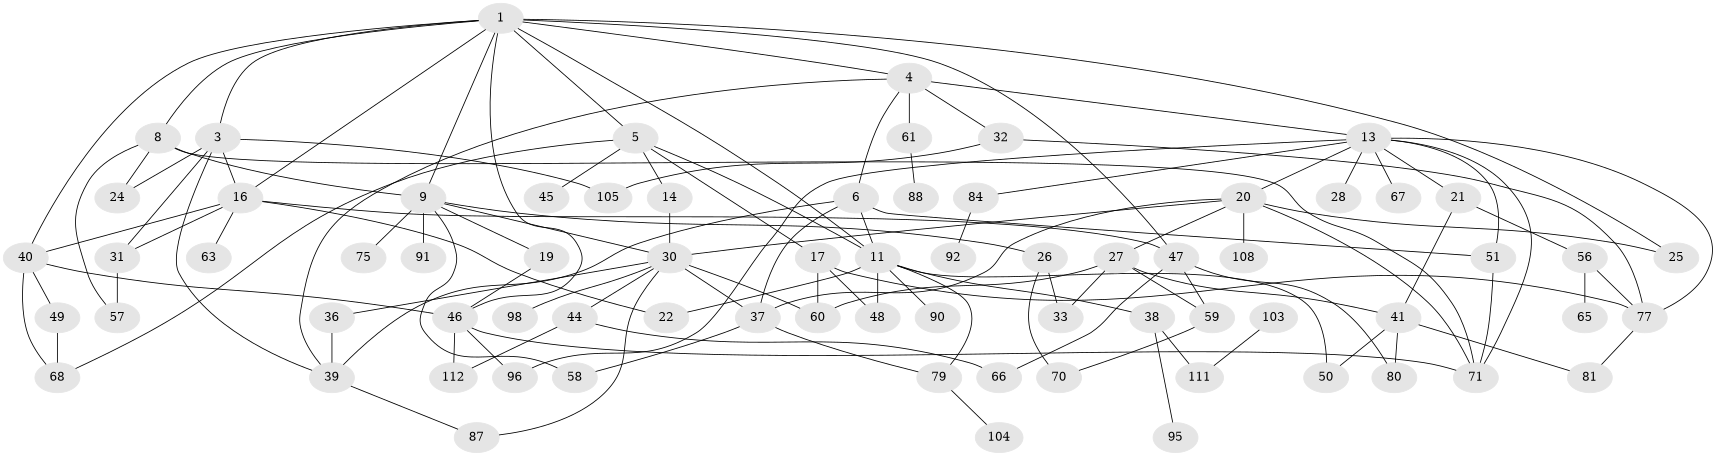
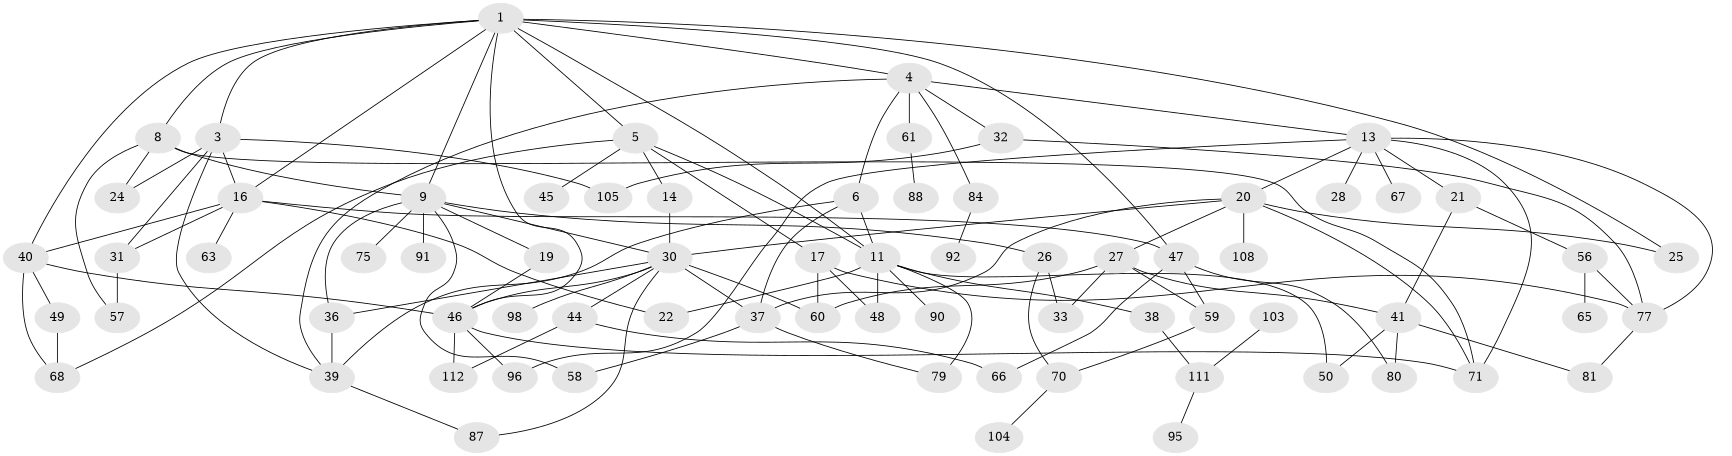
(1199, 164) -> (947, 136)
none -> (339, 235)
(1493, 258) -> none
none -> (576, 286)
(1164, 378) -> (1188, 408)
(969, 407) -> (1029, 407)
